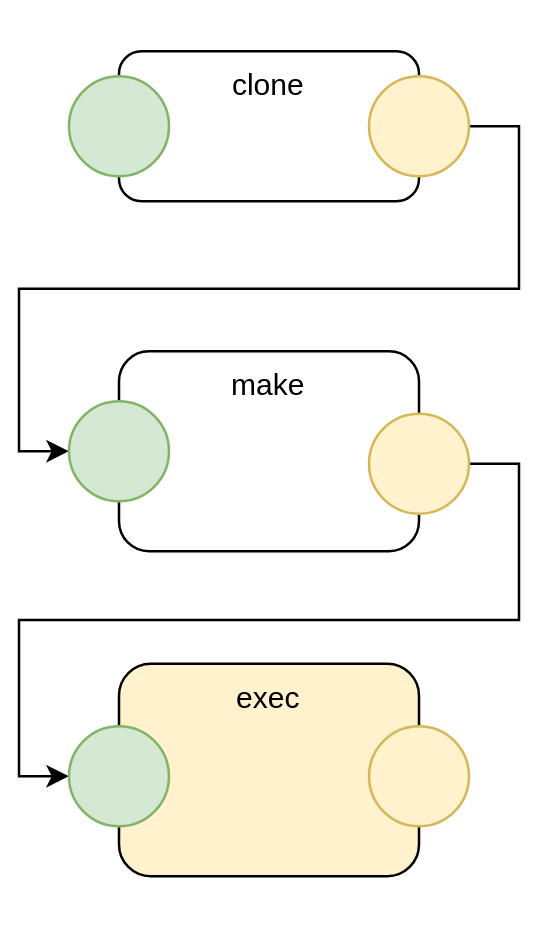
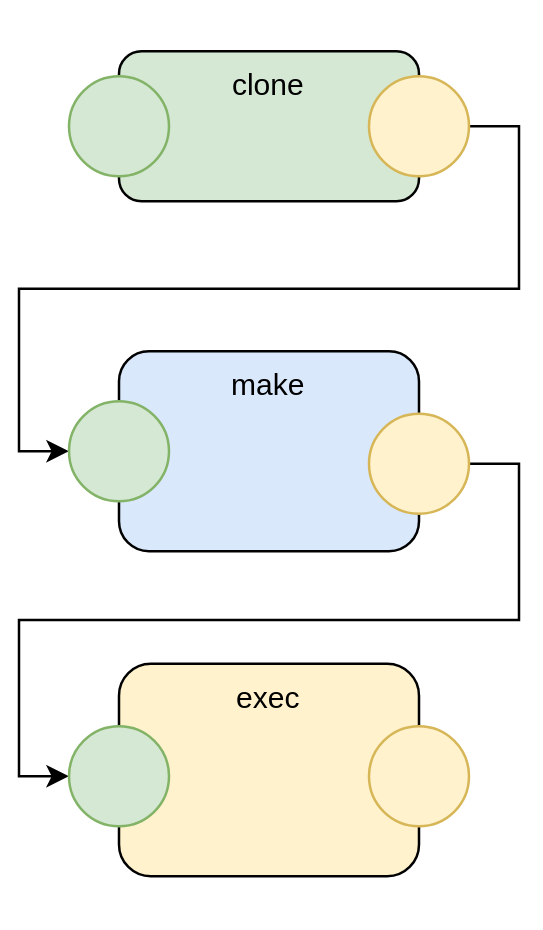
(269, 126) -> (269, 126)
(269, 451) -> (269, 451)
